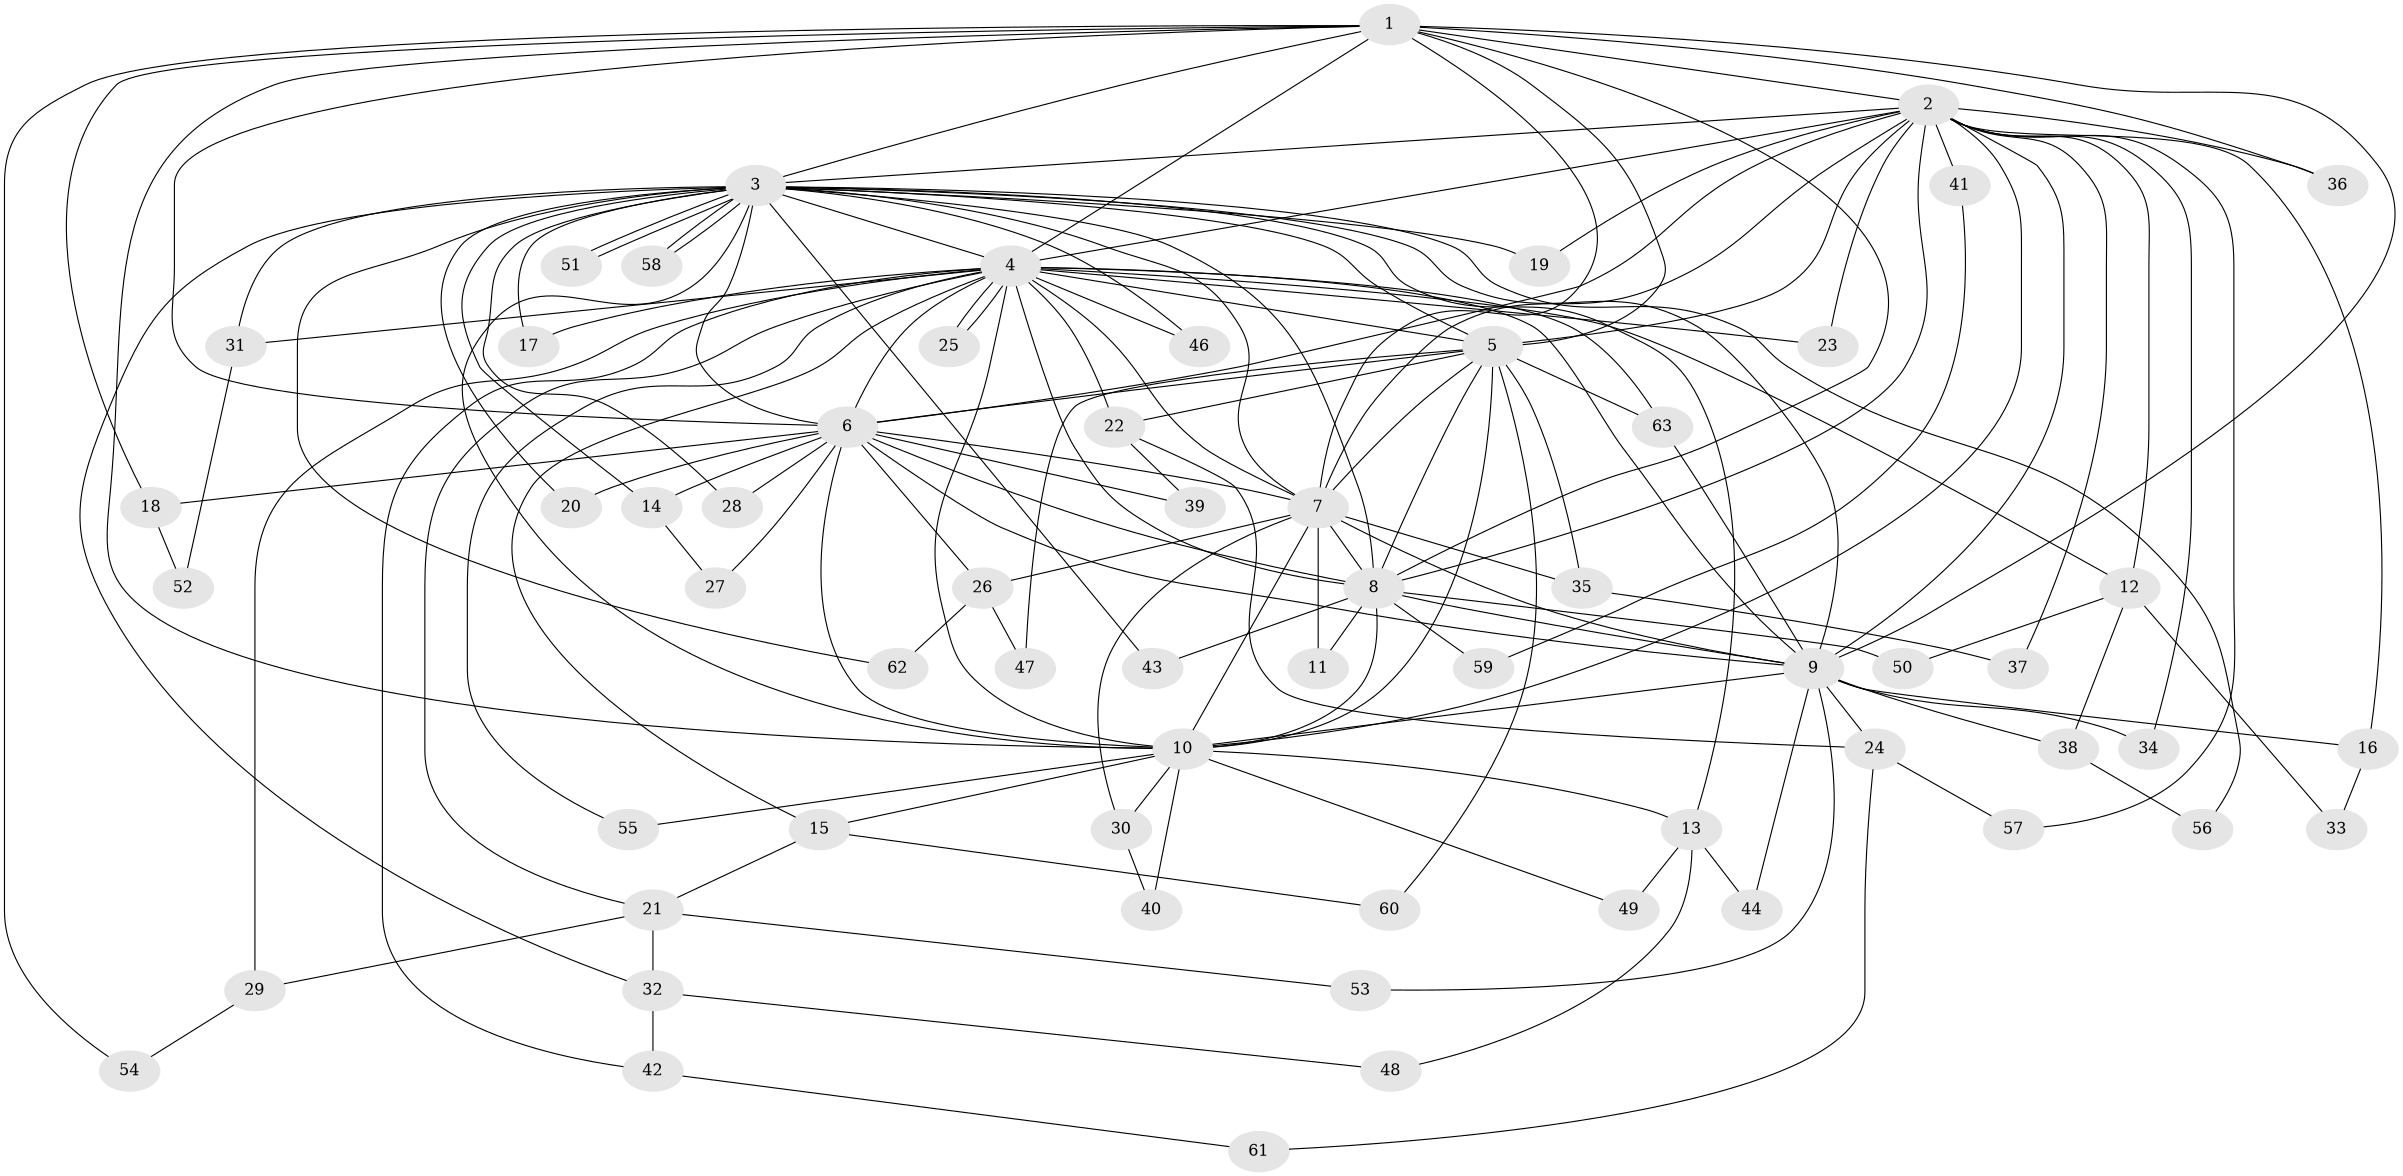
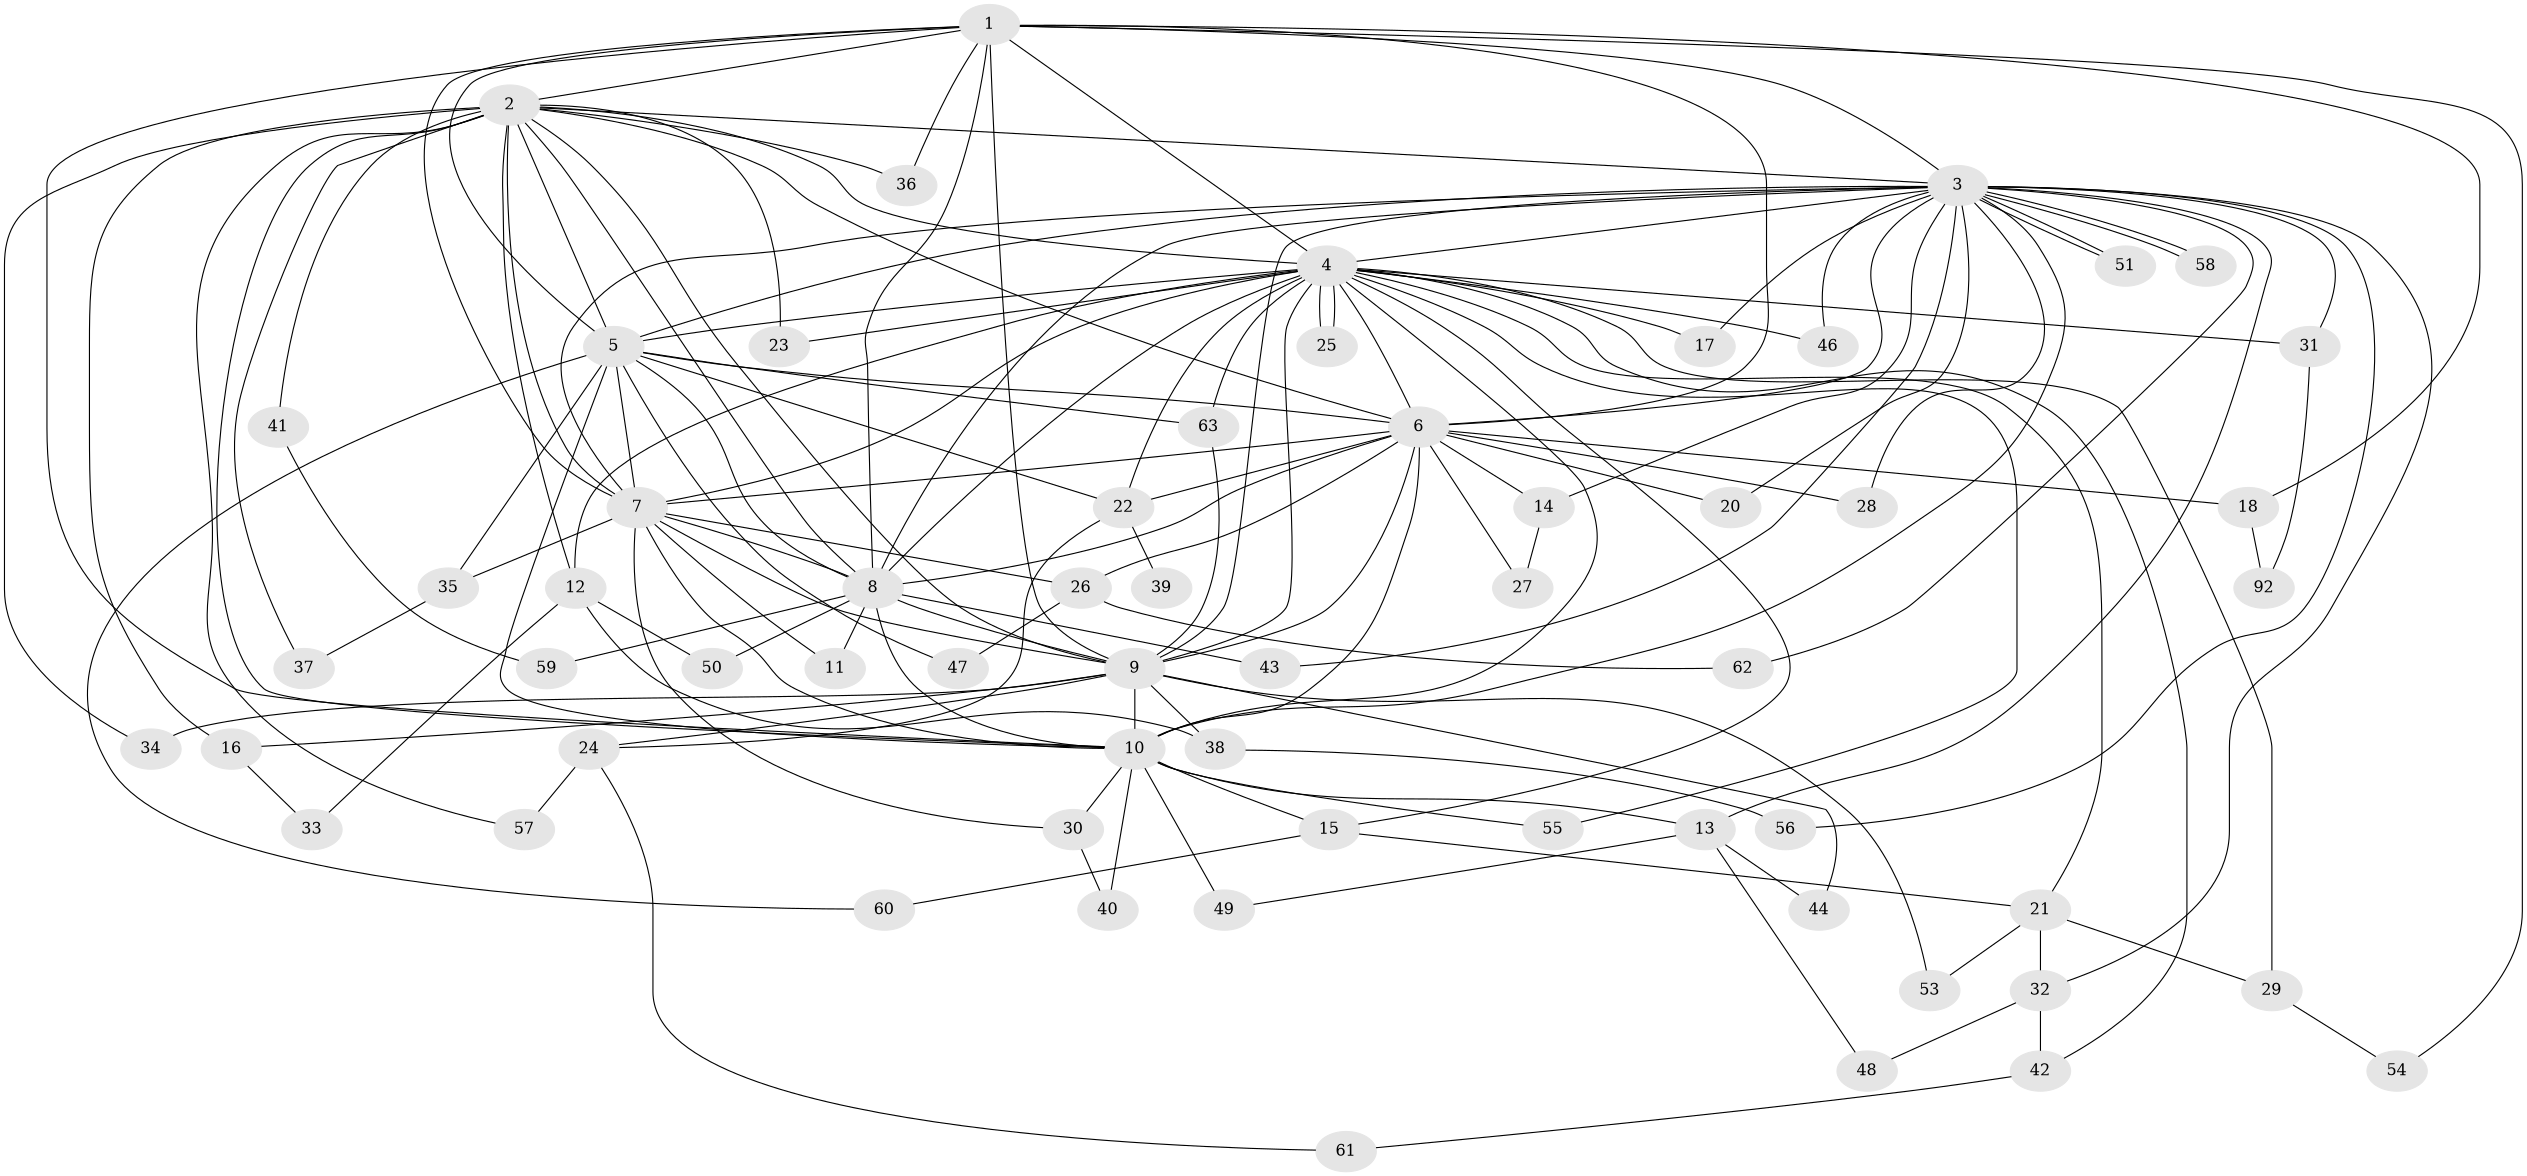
(1540, 266) -> none
(1021, 467) -> (1271, 467)
(183, 588) -> (2264, 588)
